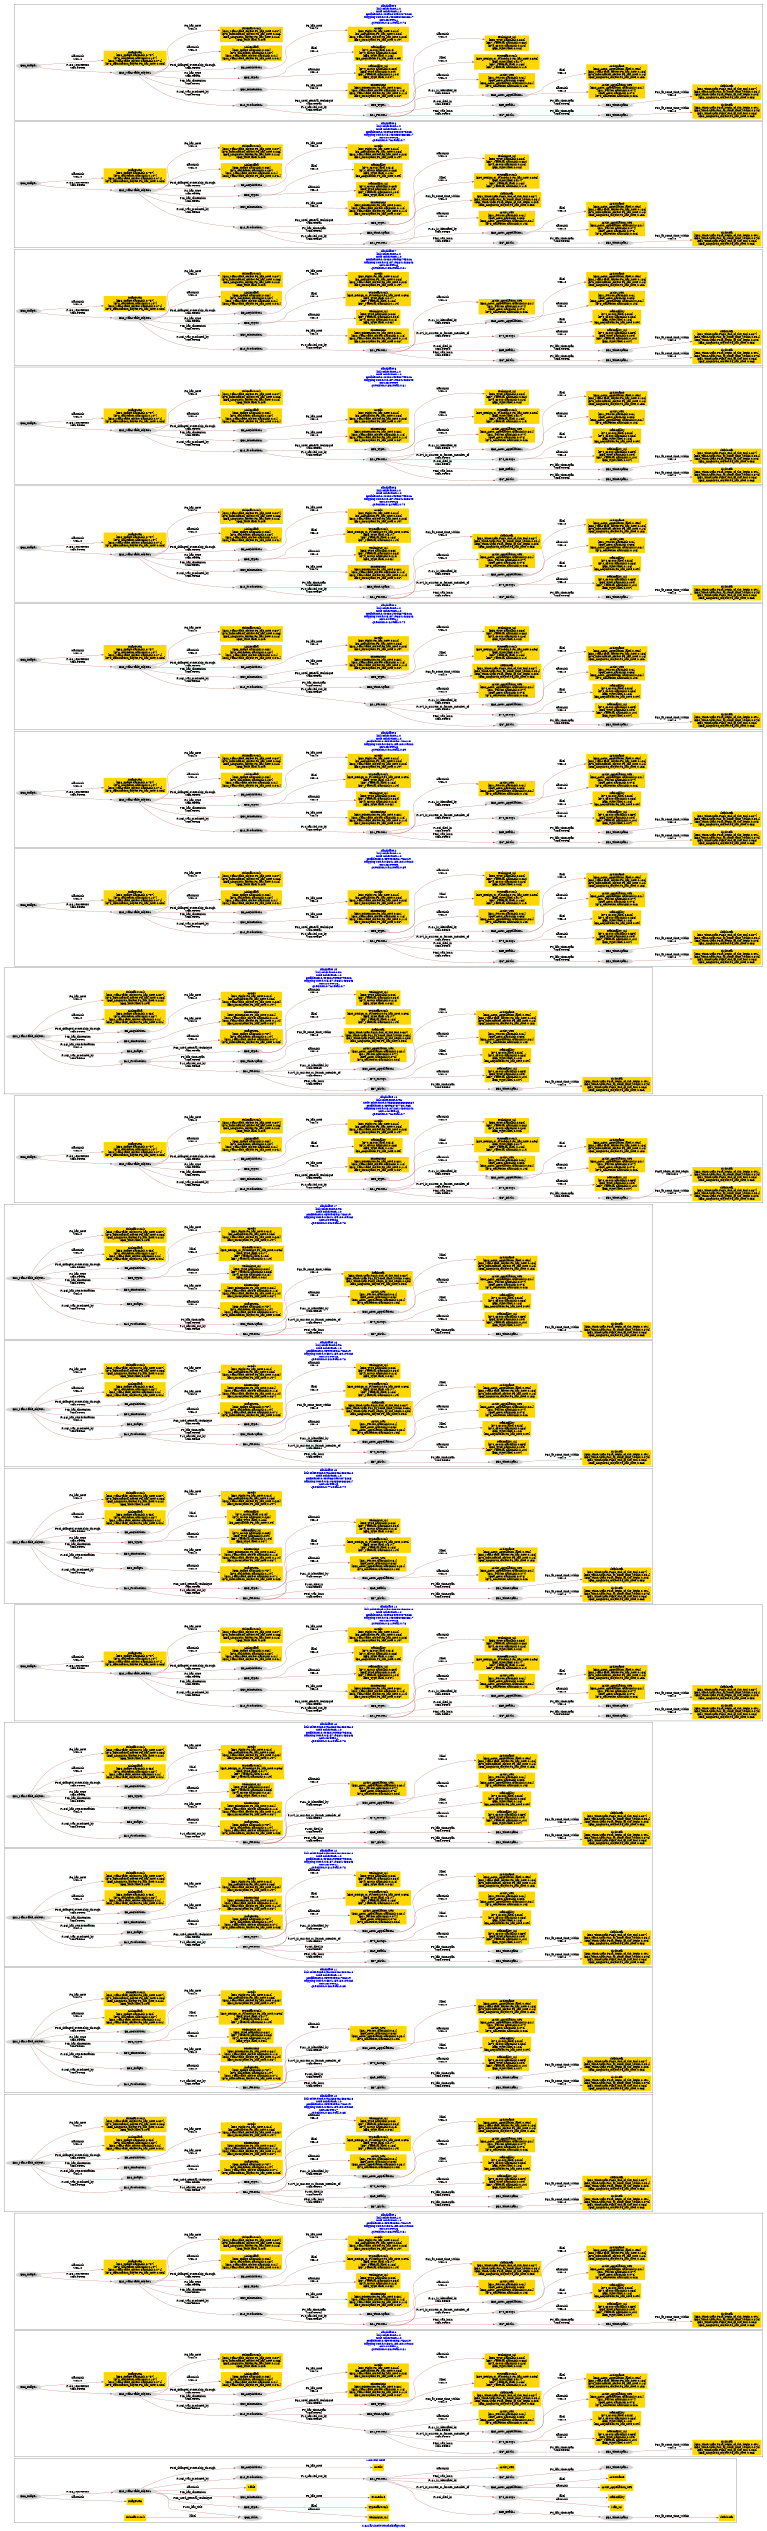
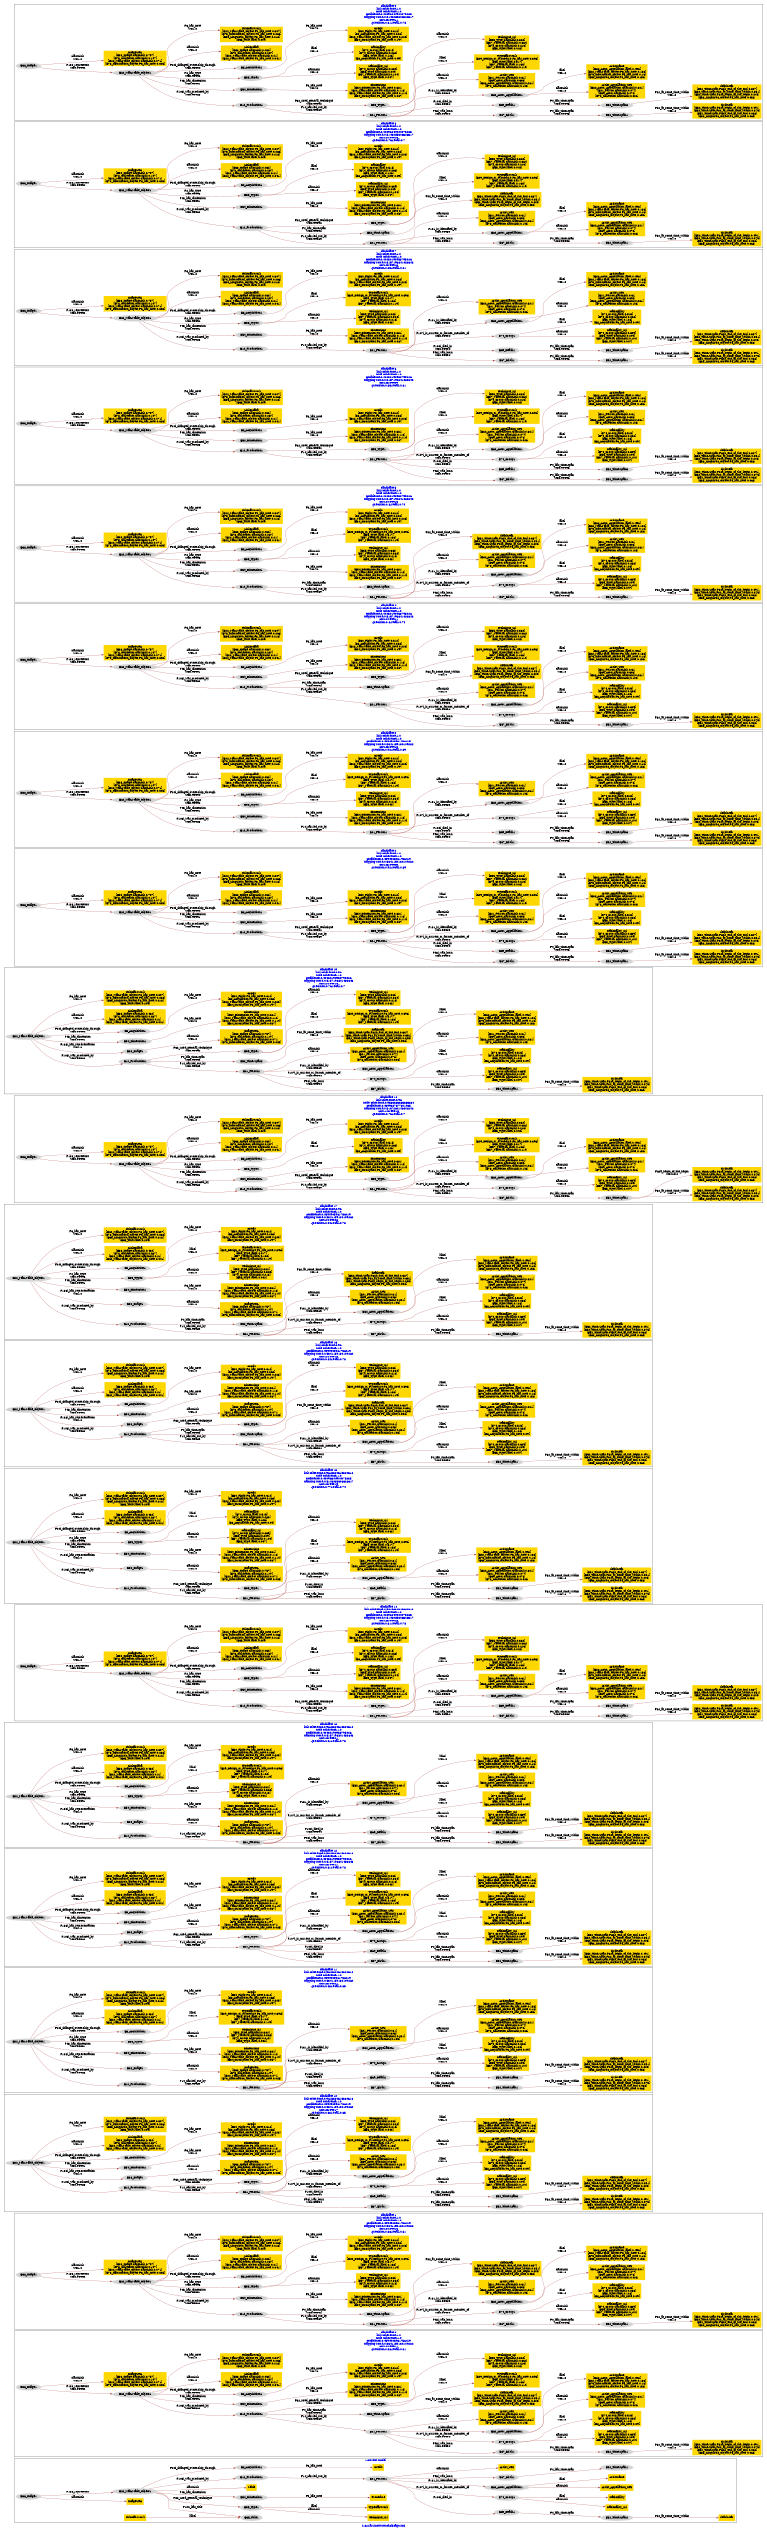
(375, 2460) -> (375, 2460)
(617, 2508) -> (617, 2508)
